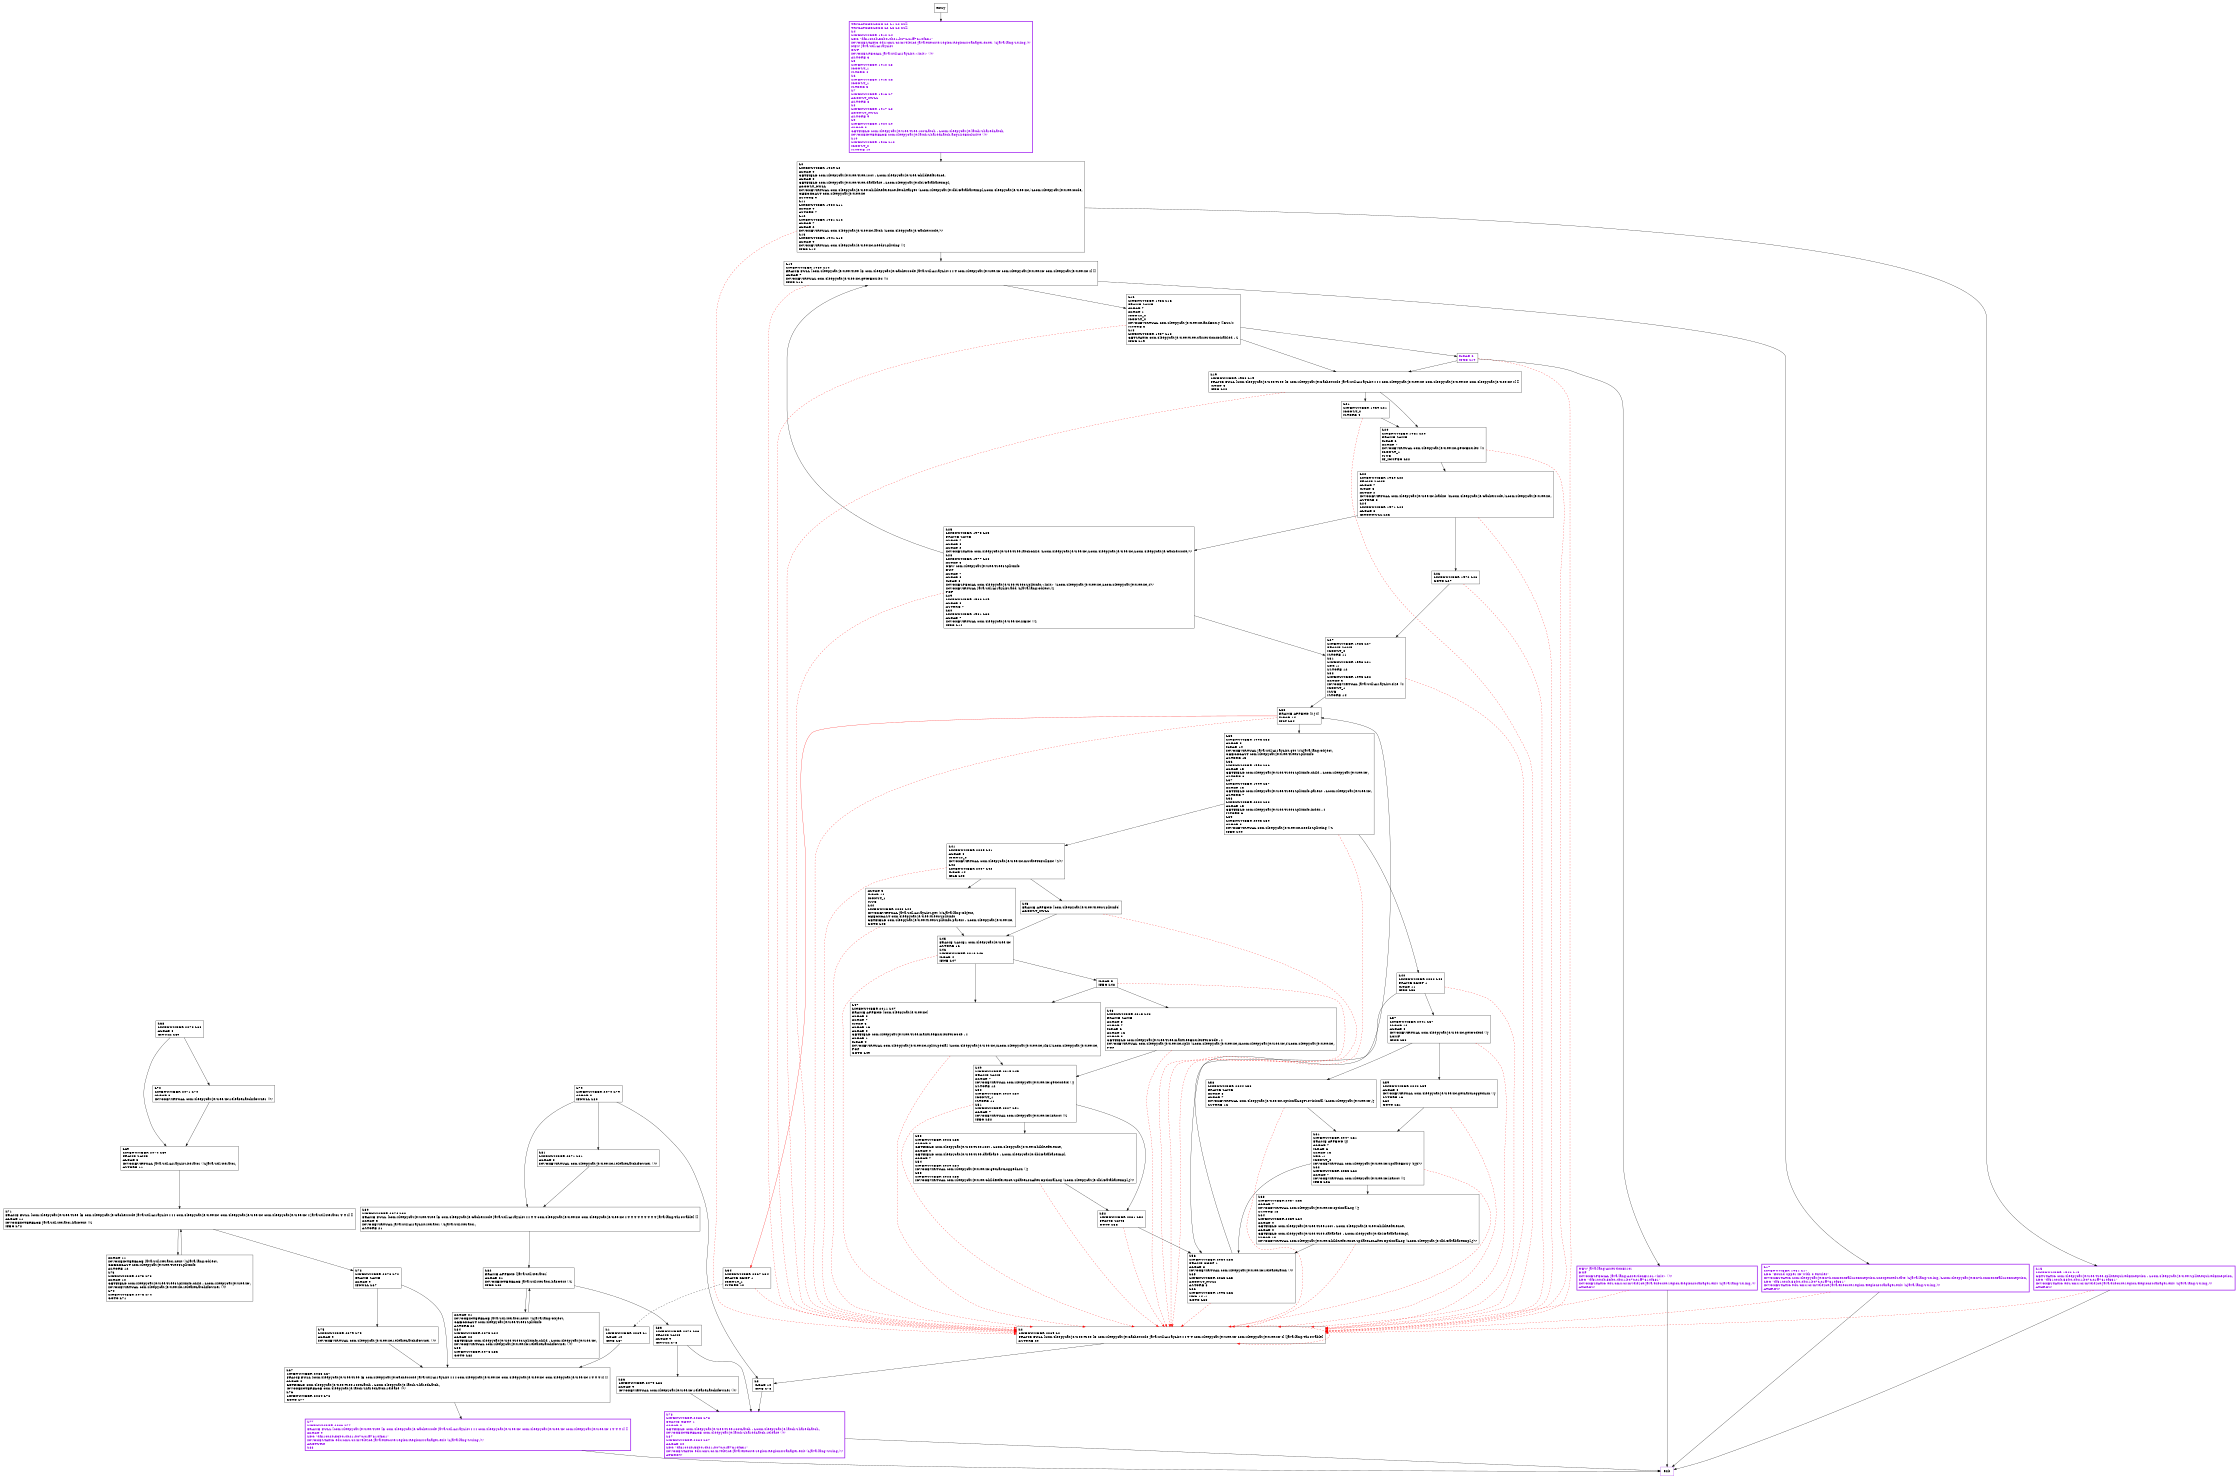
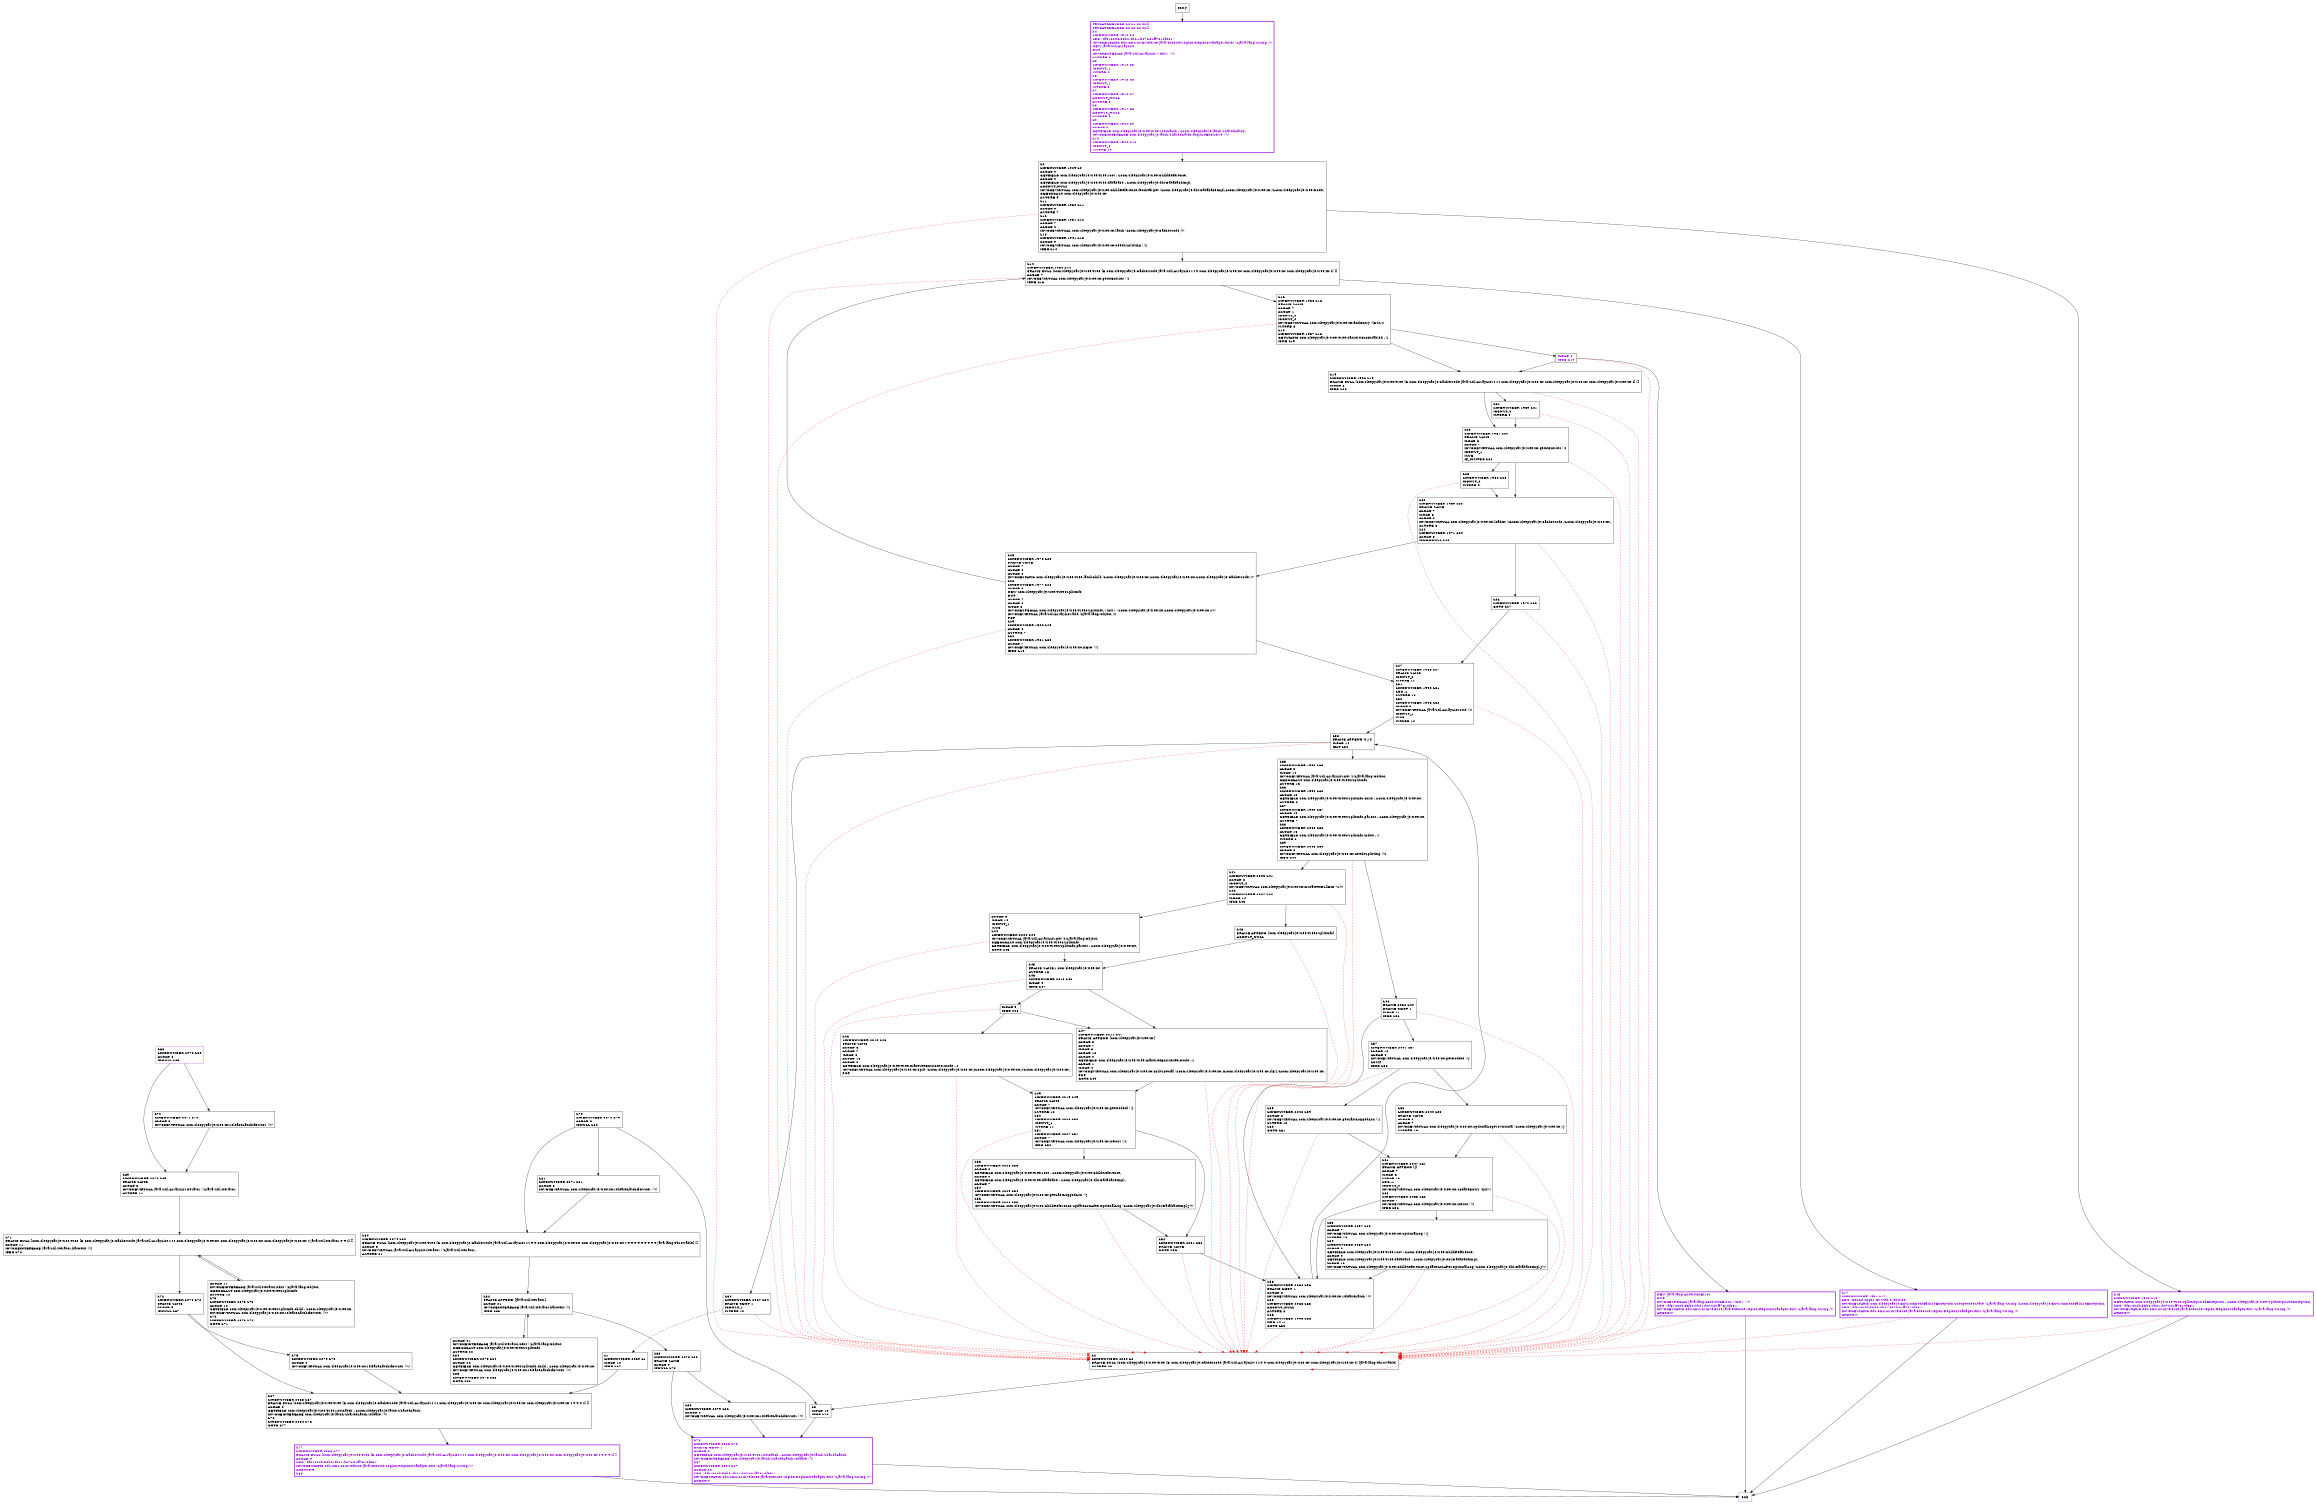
none -> (1485, 480)
(801, 768) -> (799, 764)
(1421, 983) -> (1399, 1009)
(180, 1029) -> (180, 1055)
